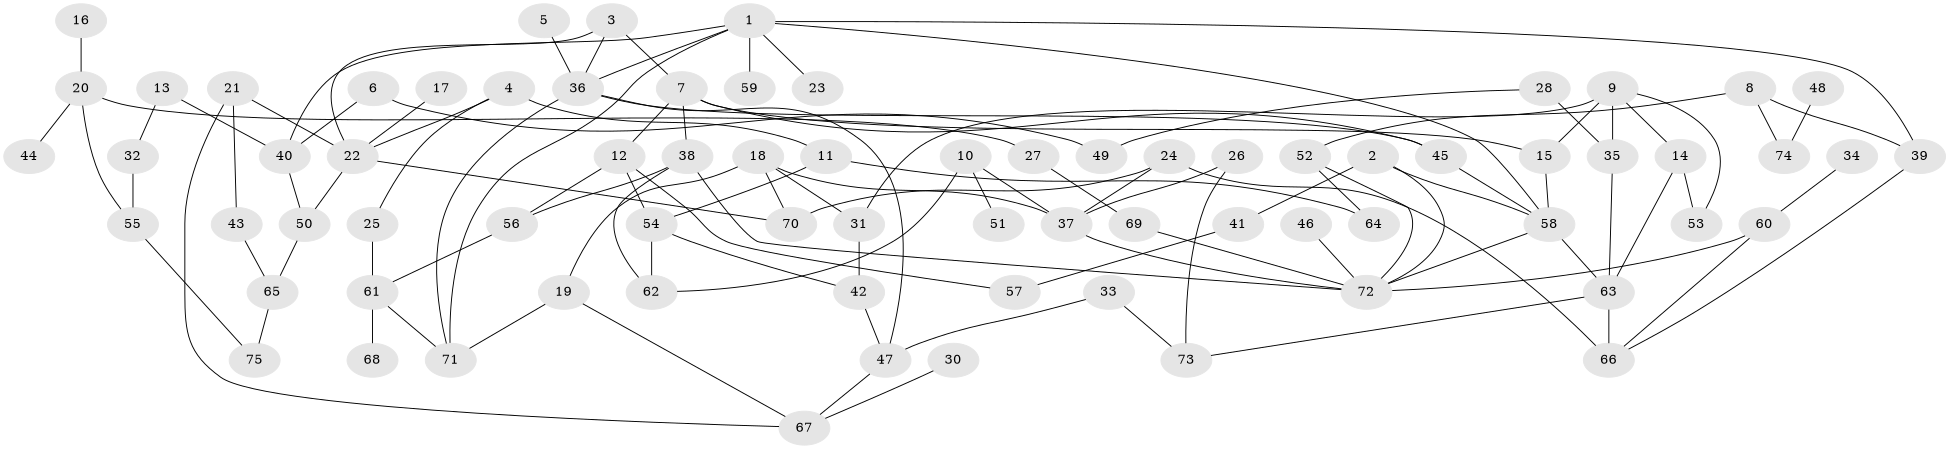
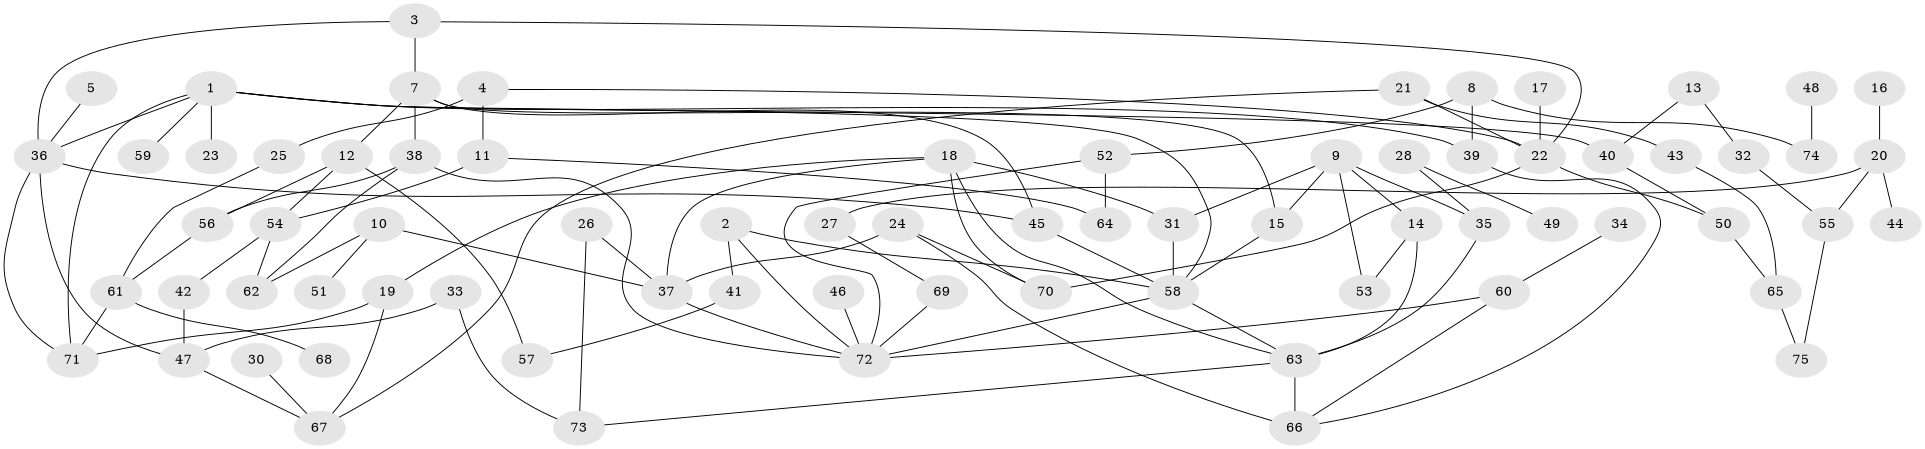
(373, 89) -> none
(859, 258) -> (1173, 258)
none -> (1105, 290)
